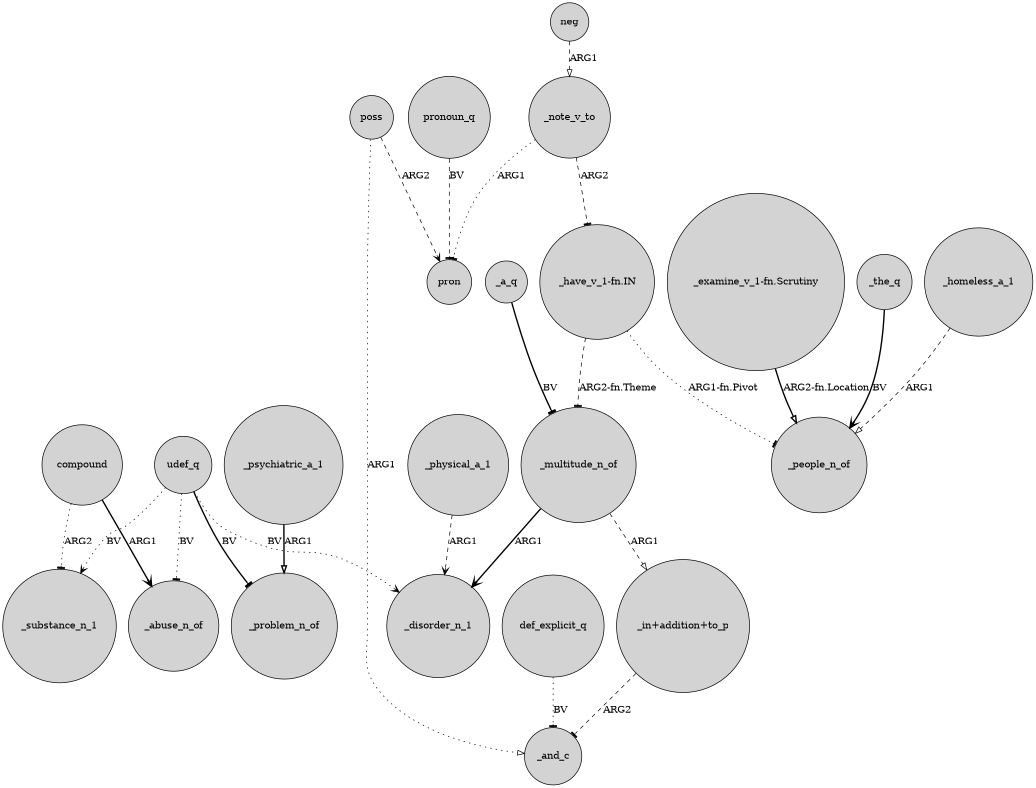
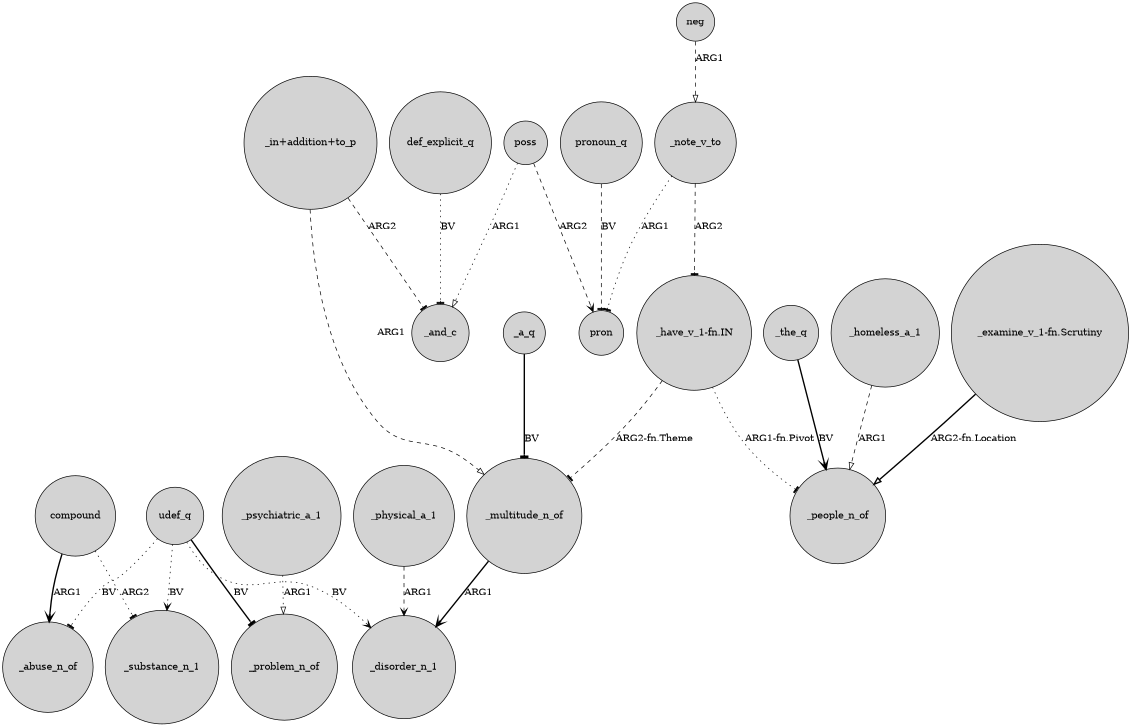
(626, 539) -> (347, 375)
(284, 545) -> (283, 591)
